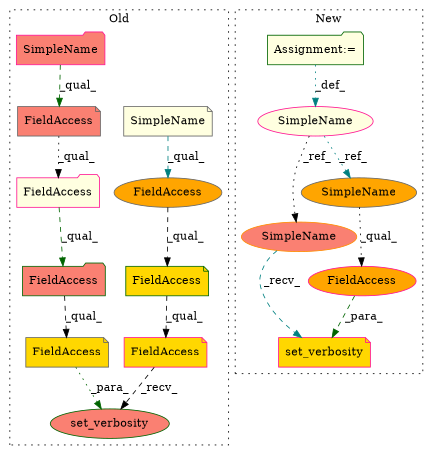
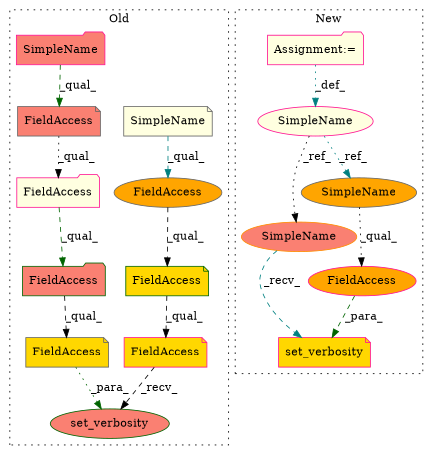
(315, 50) -> (315, 50)
